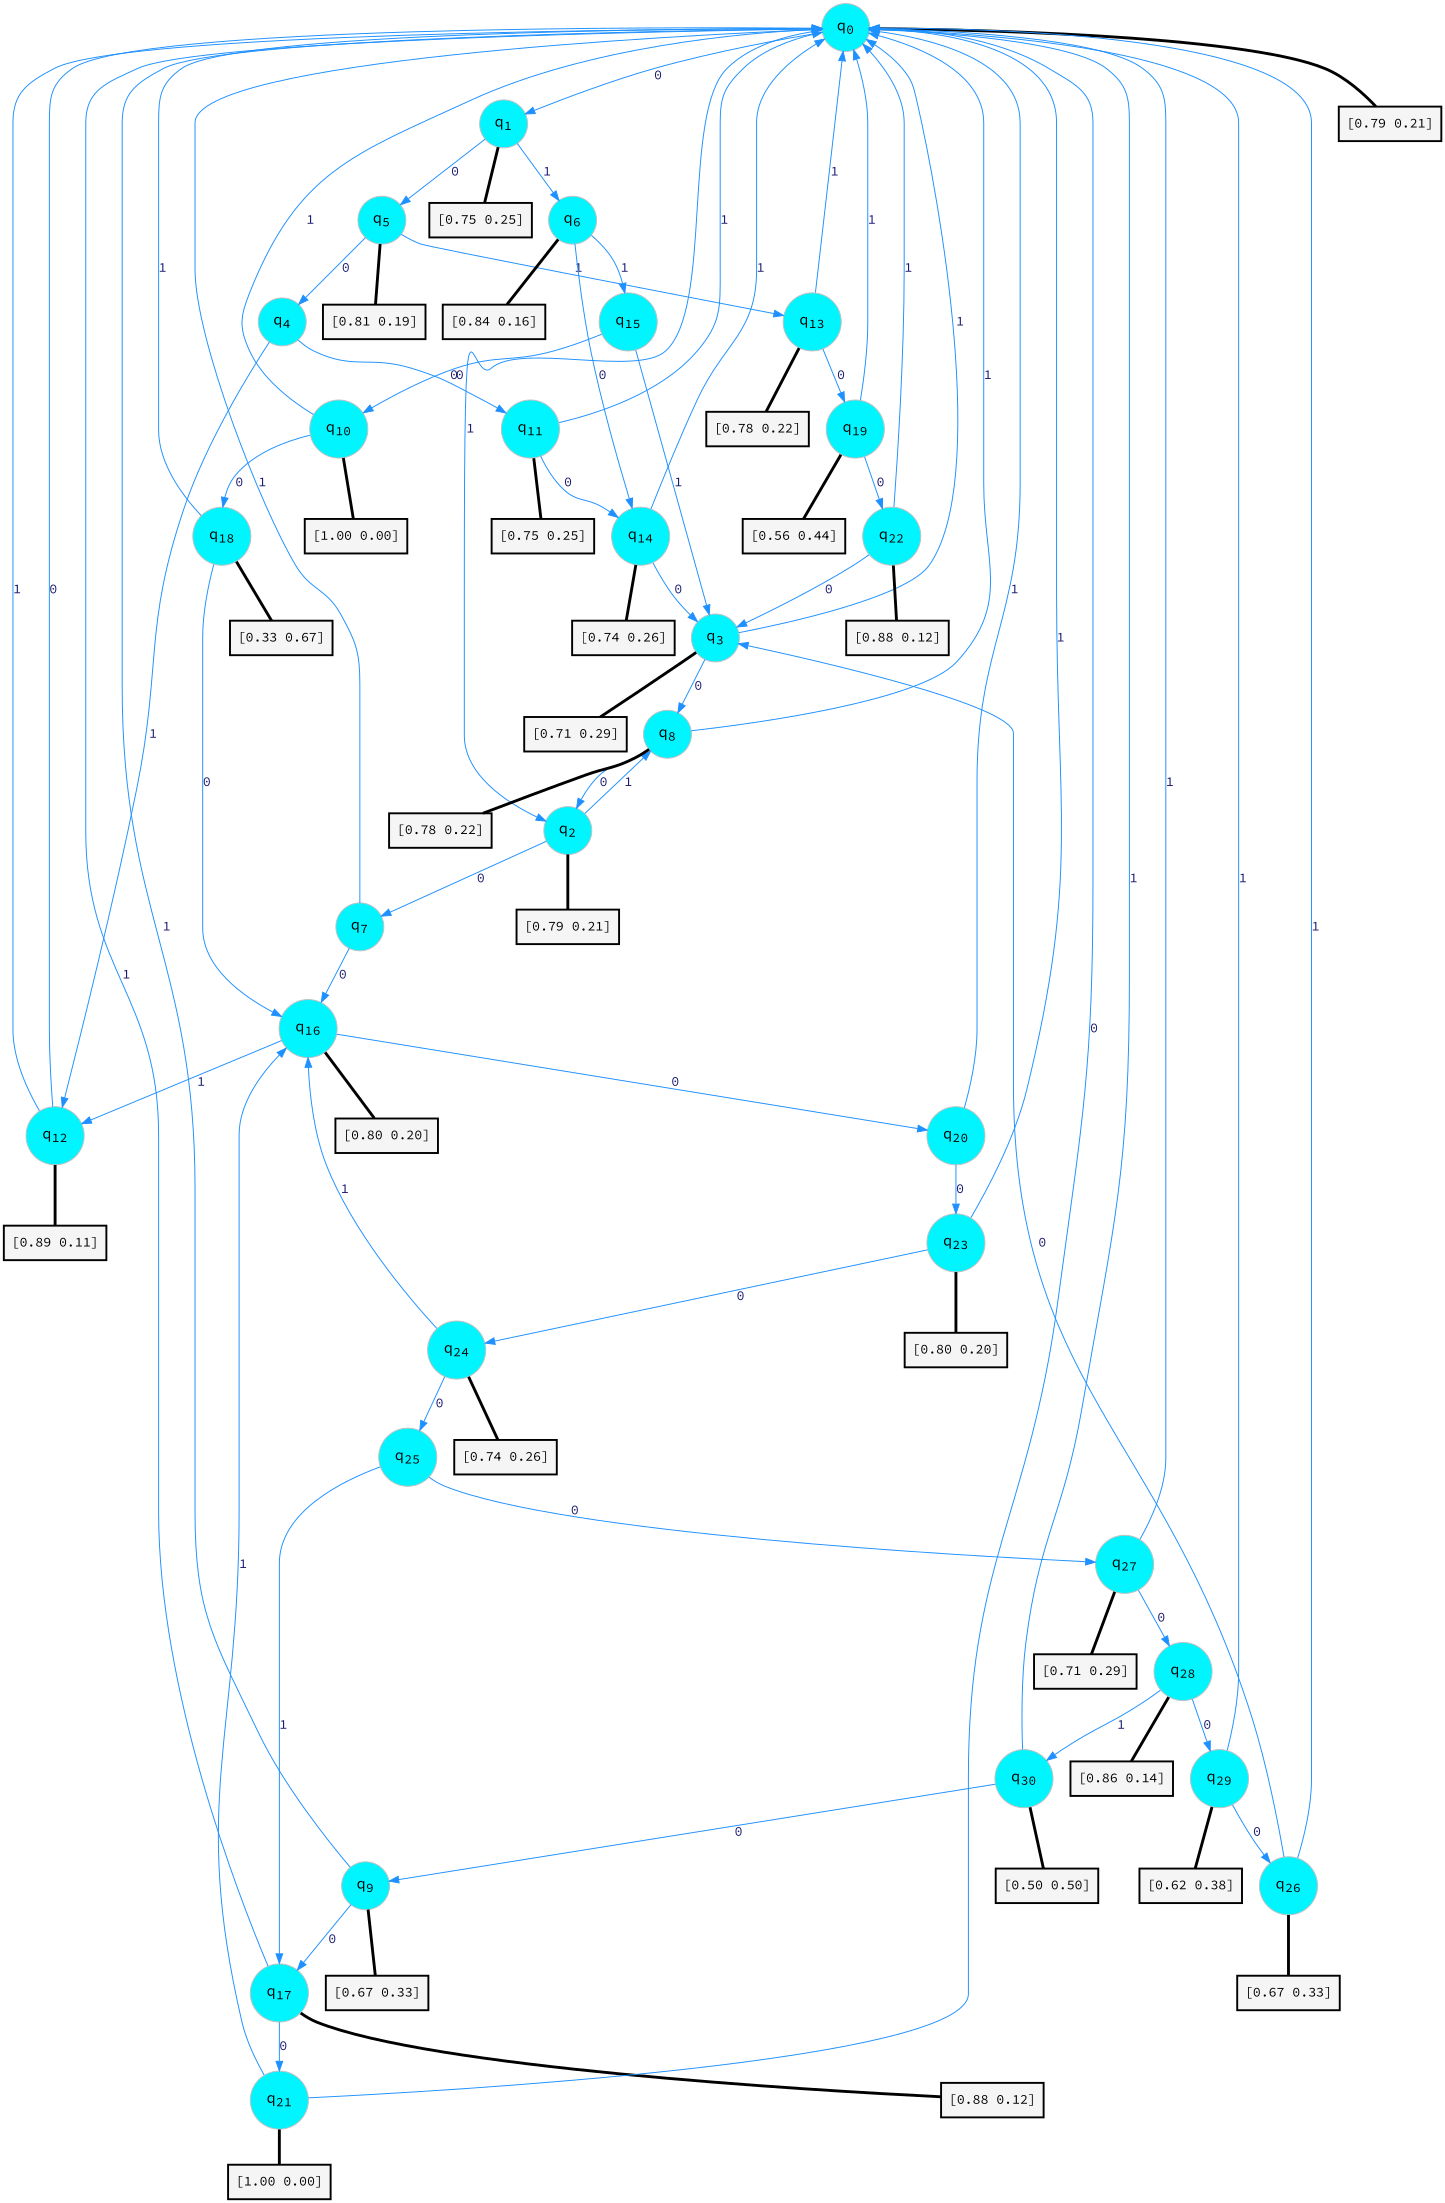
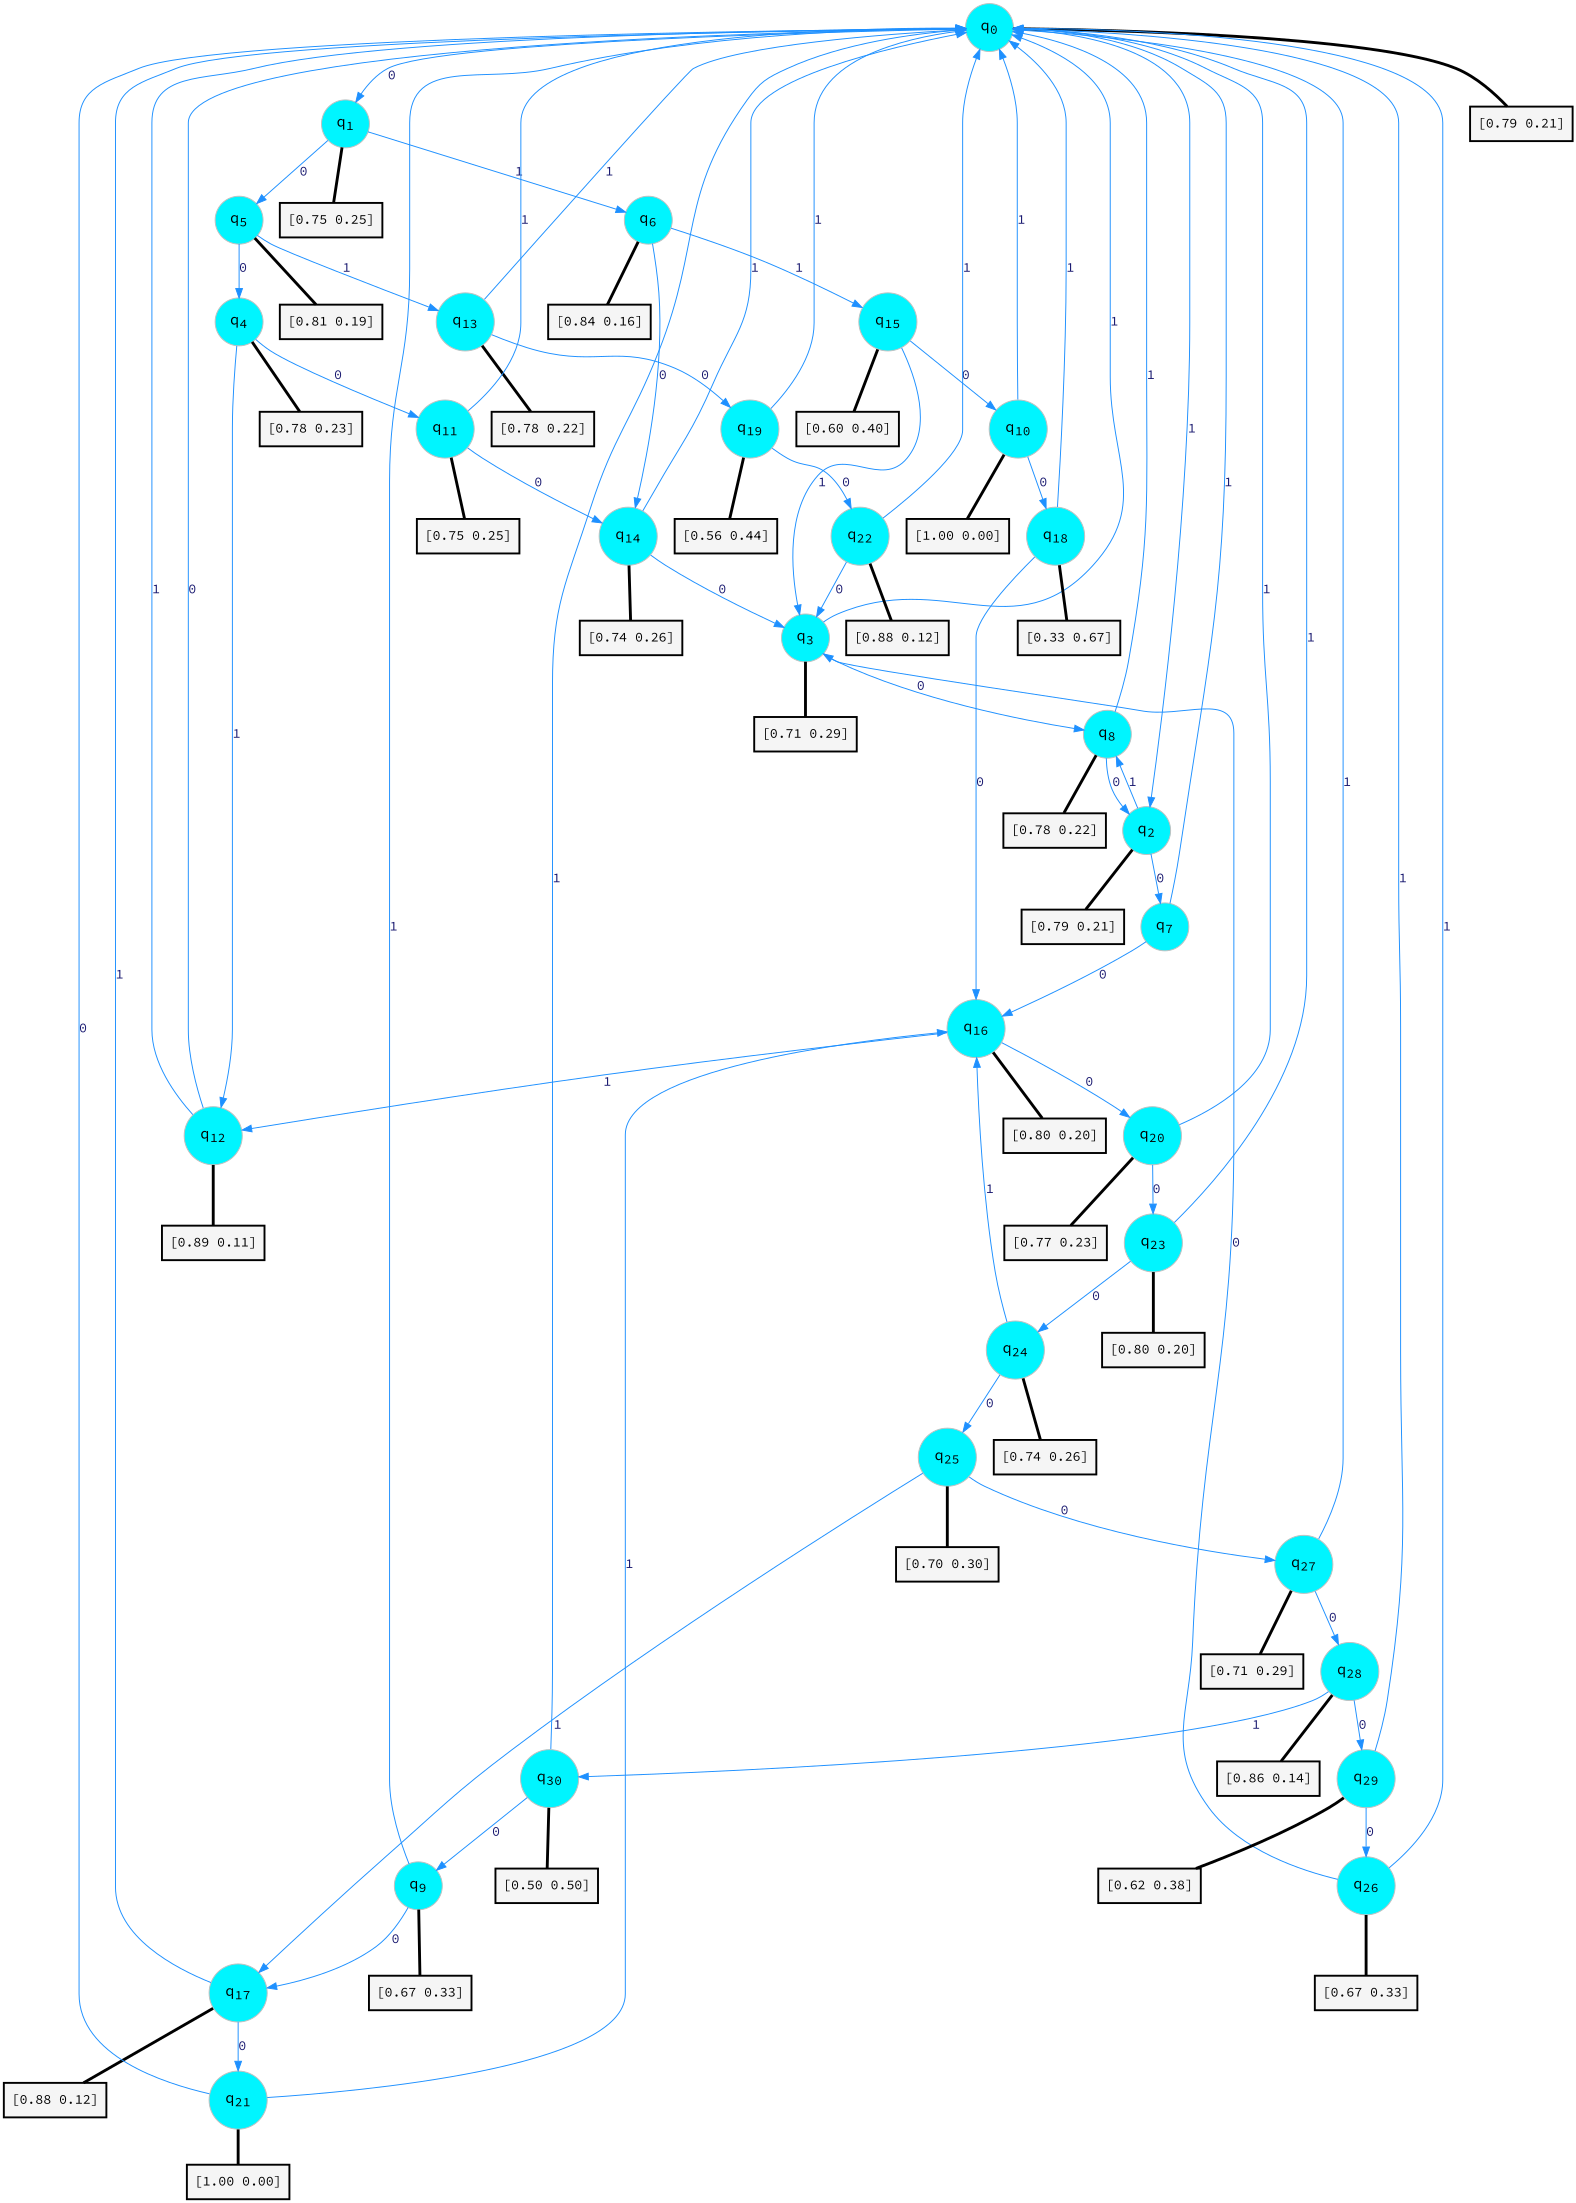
none -> (311, 429)
none -> (848, 429)
none -> (1056, 1243)
none -> (947, 1564)
